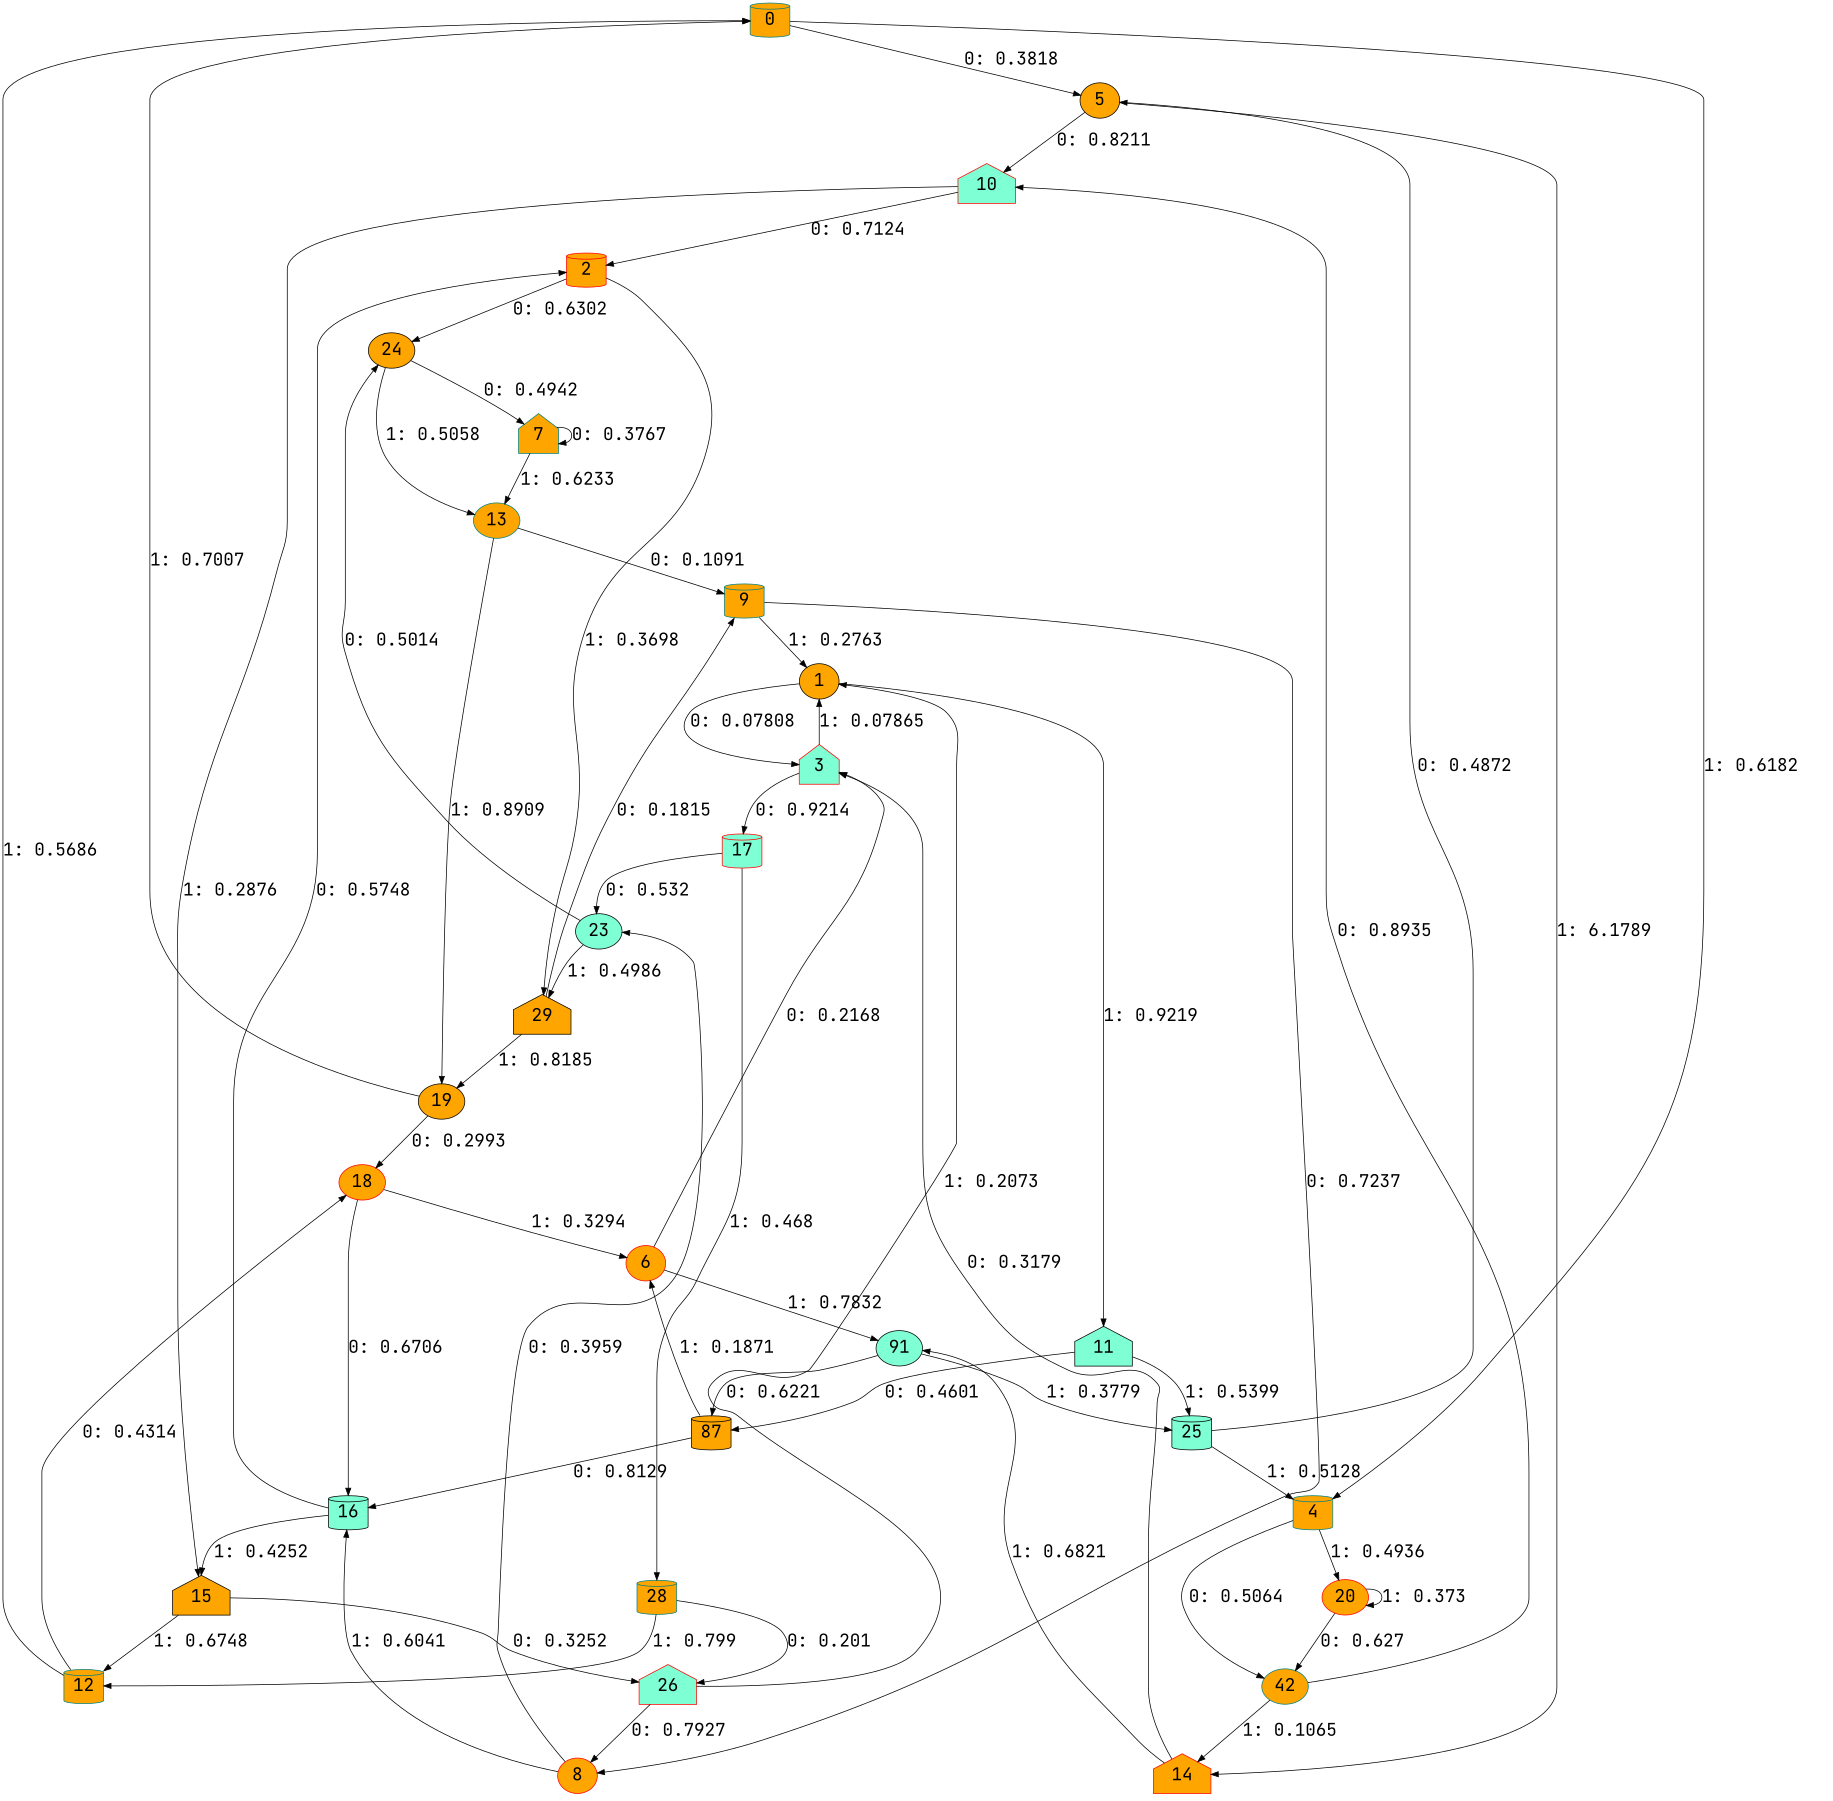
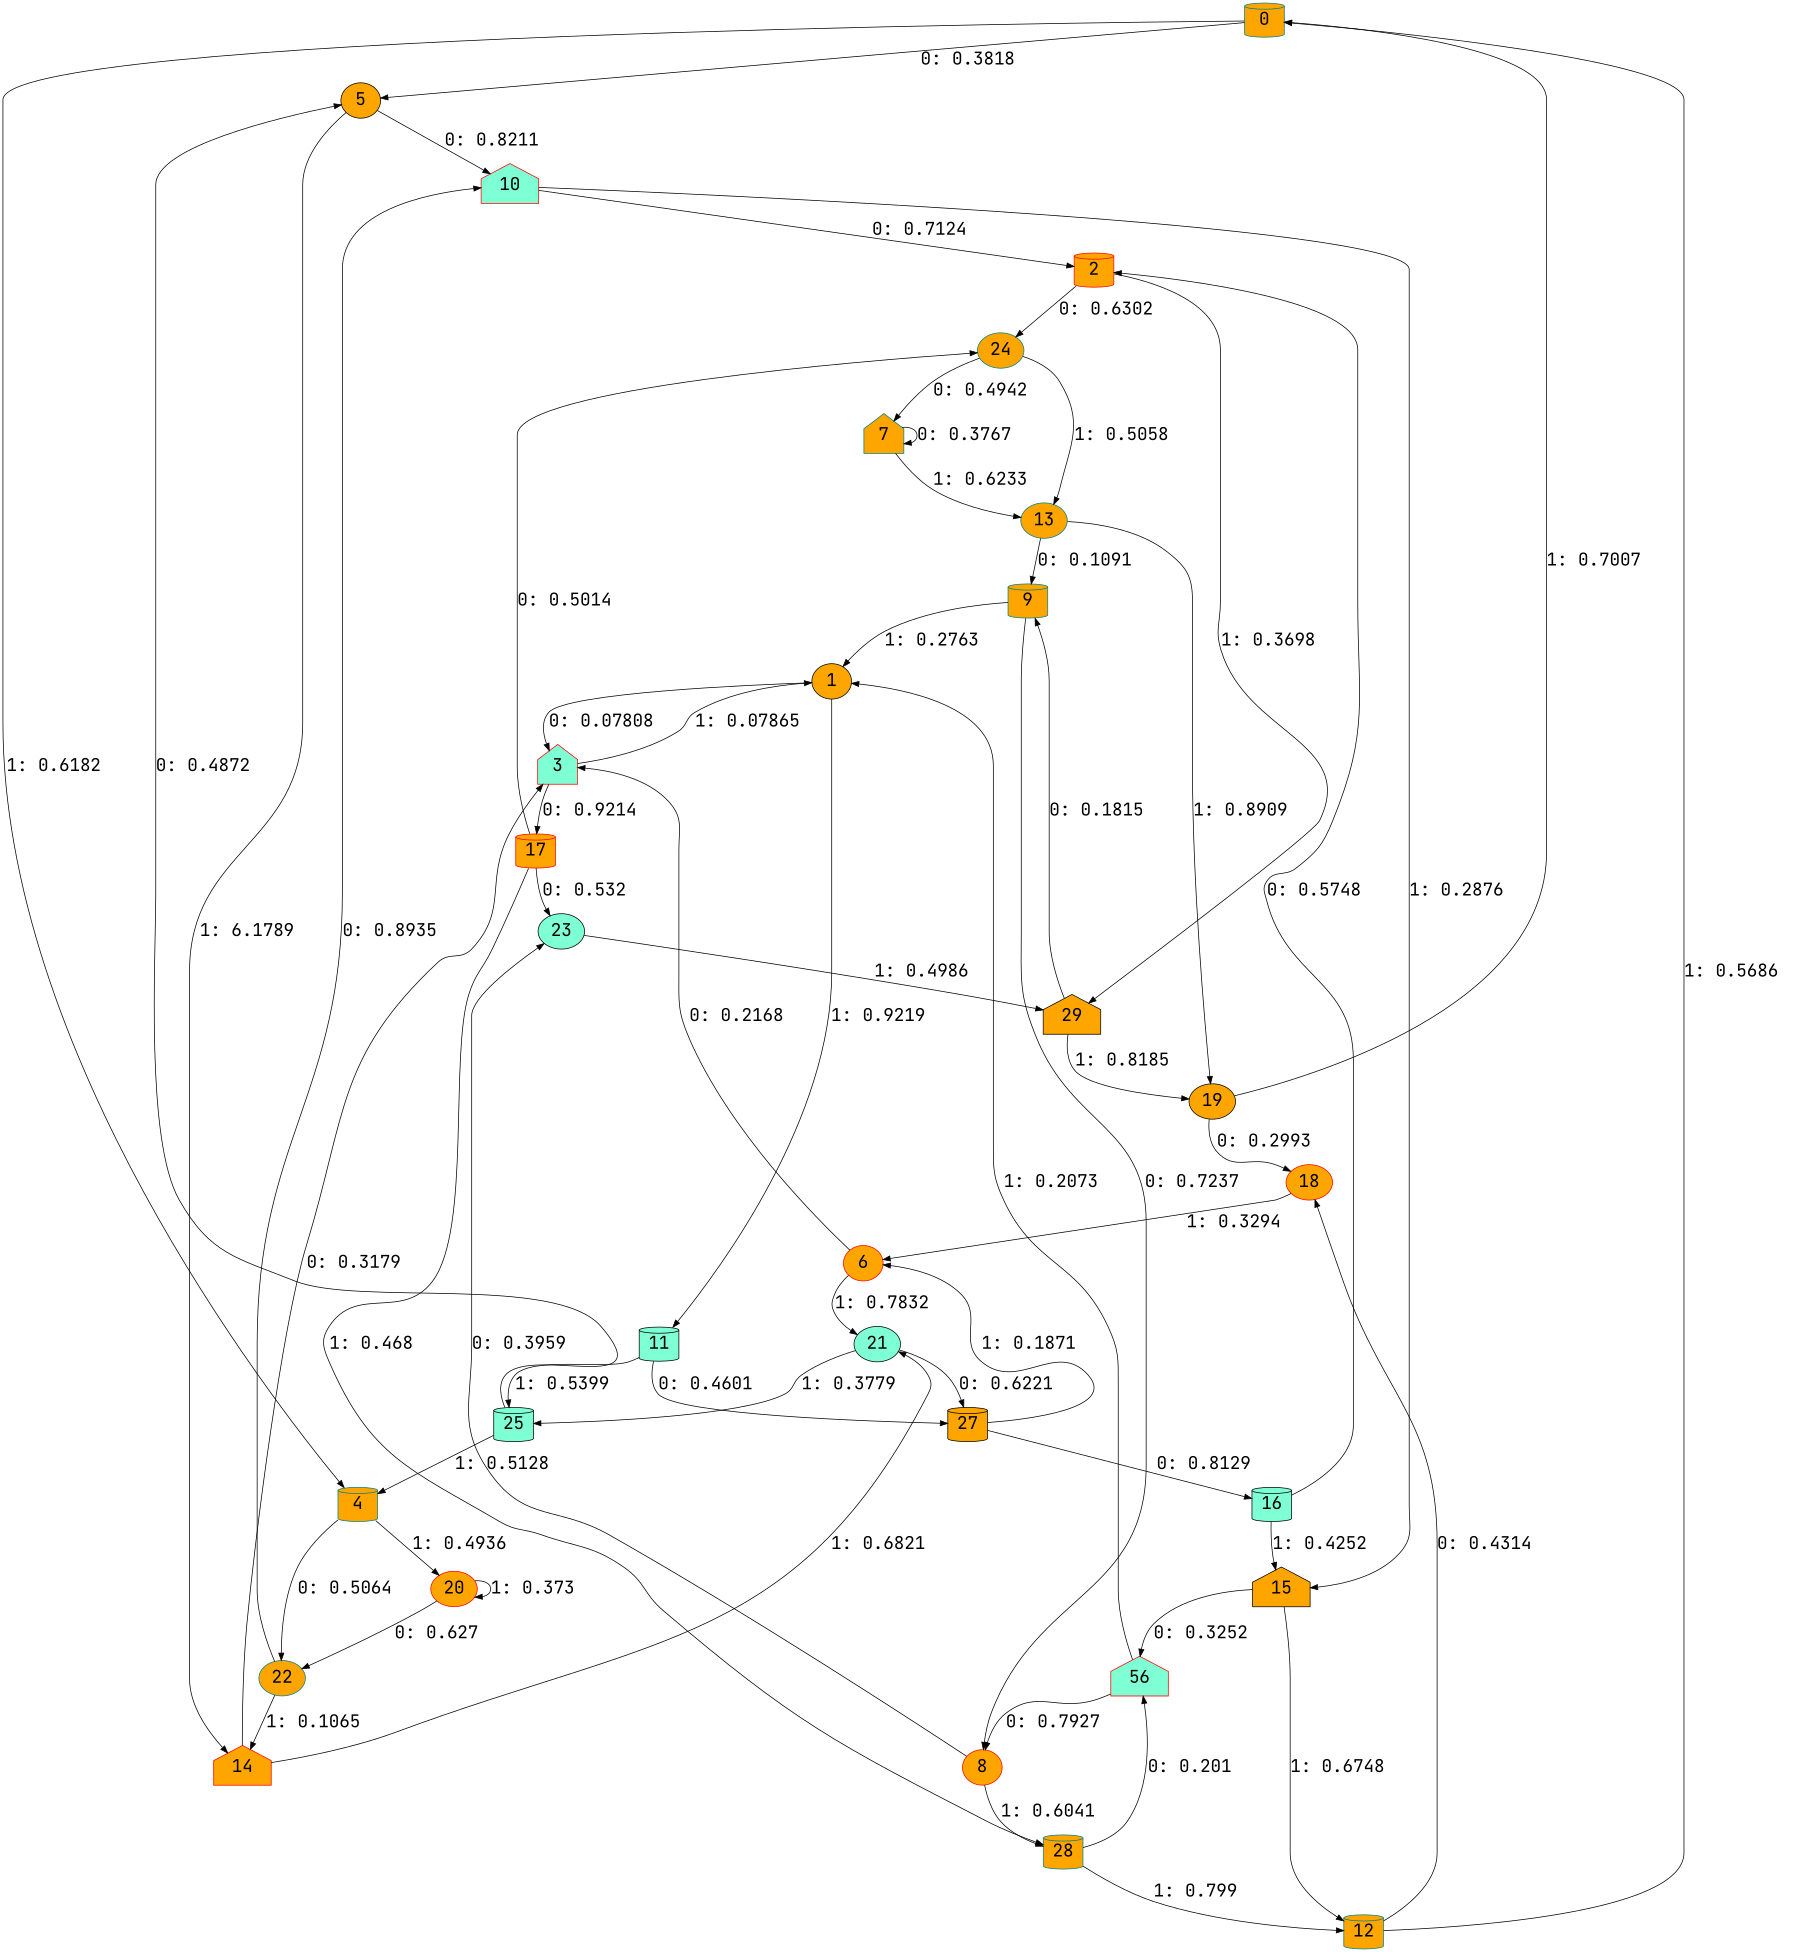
(392, 350) -> (1001, 351)
(357, 689) -> (542, 415)
(742, 851) -> (536, 851)
(348, 1343) -> none
(899, 1348) -> (877, 1344)
(1104, 1348) -> (659, 1344)
(711, 1433) -> (968, 1425)
(668, 1687) -> (1140, 1678)
(1285, 1687) -> (282, 1678)
(393, 1701) -> (1001, 1822)
